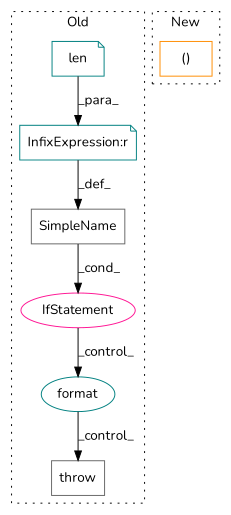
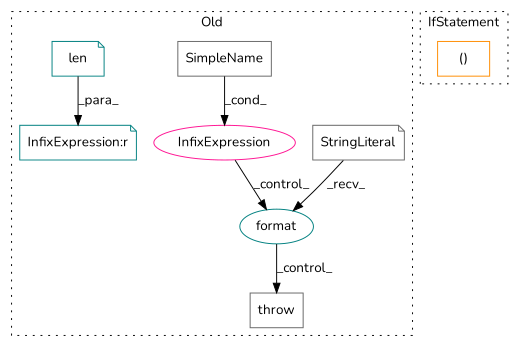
(186, 23) -> (464, 23)
none -> (359, 143)
(78, 180) -> none
(78, 310) -> (225, 143)
